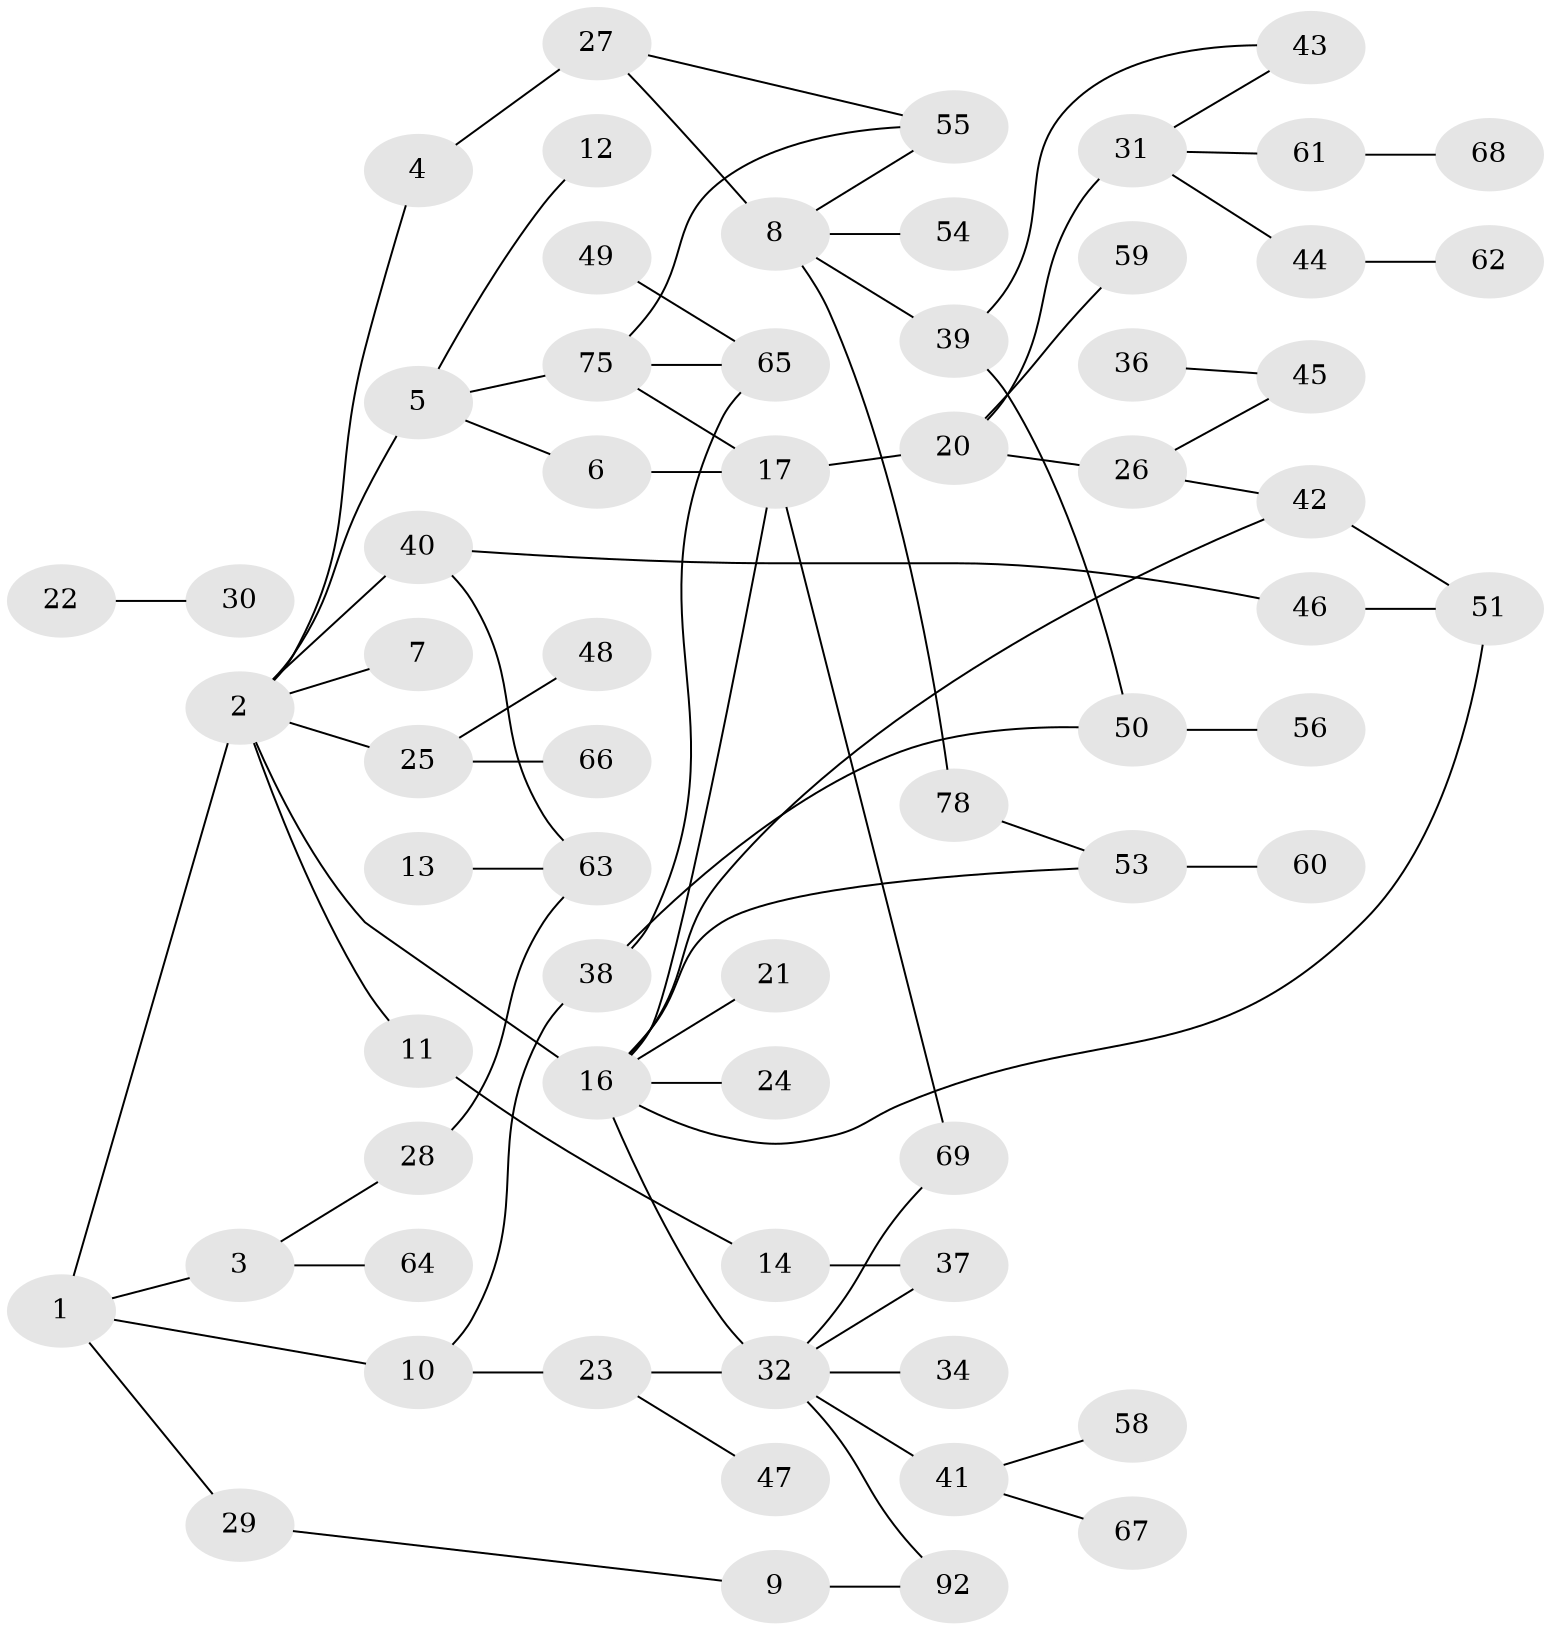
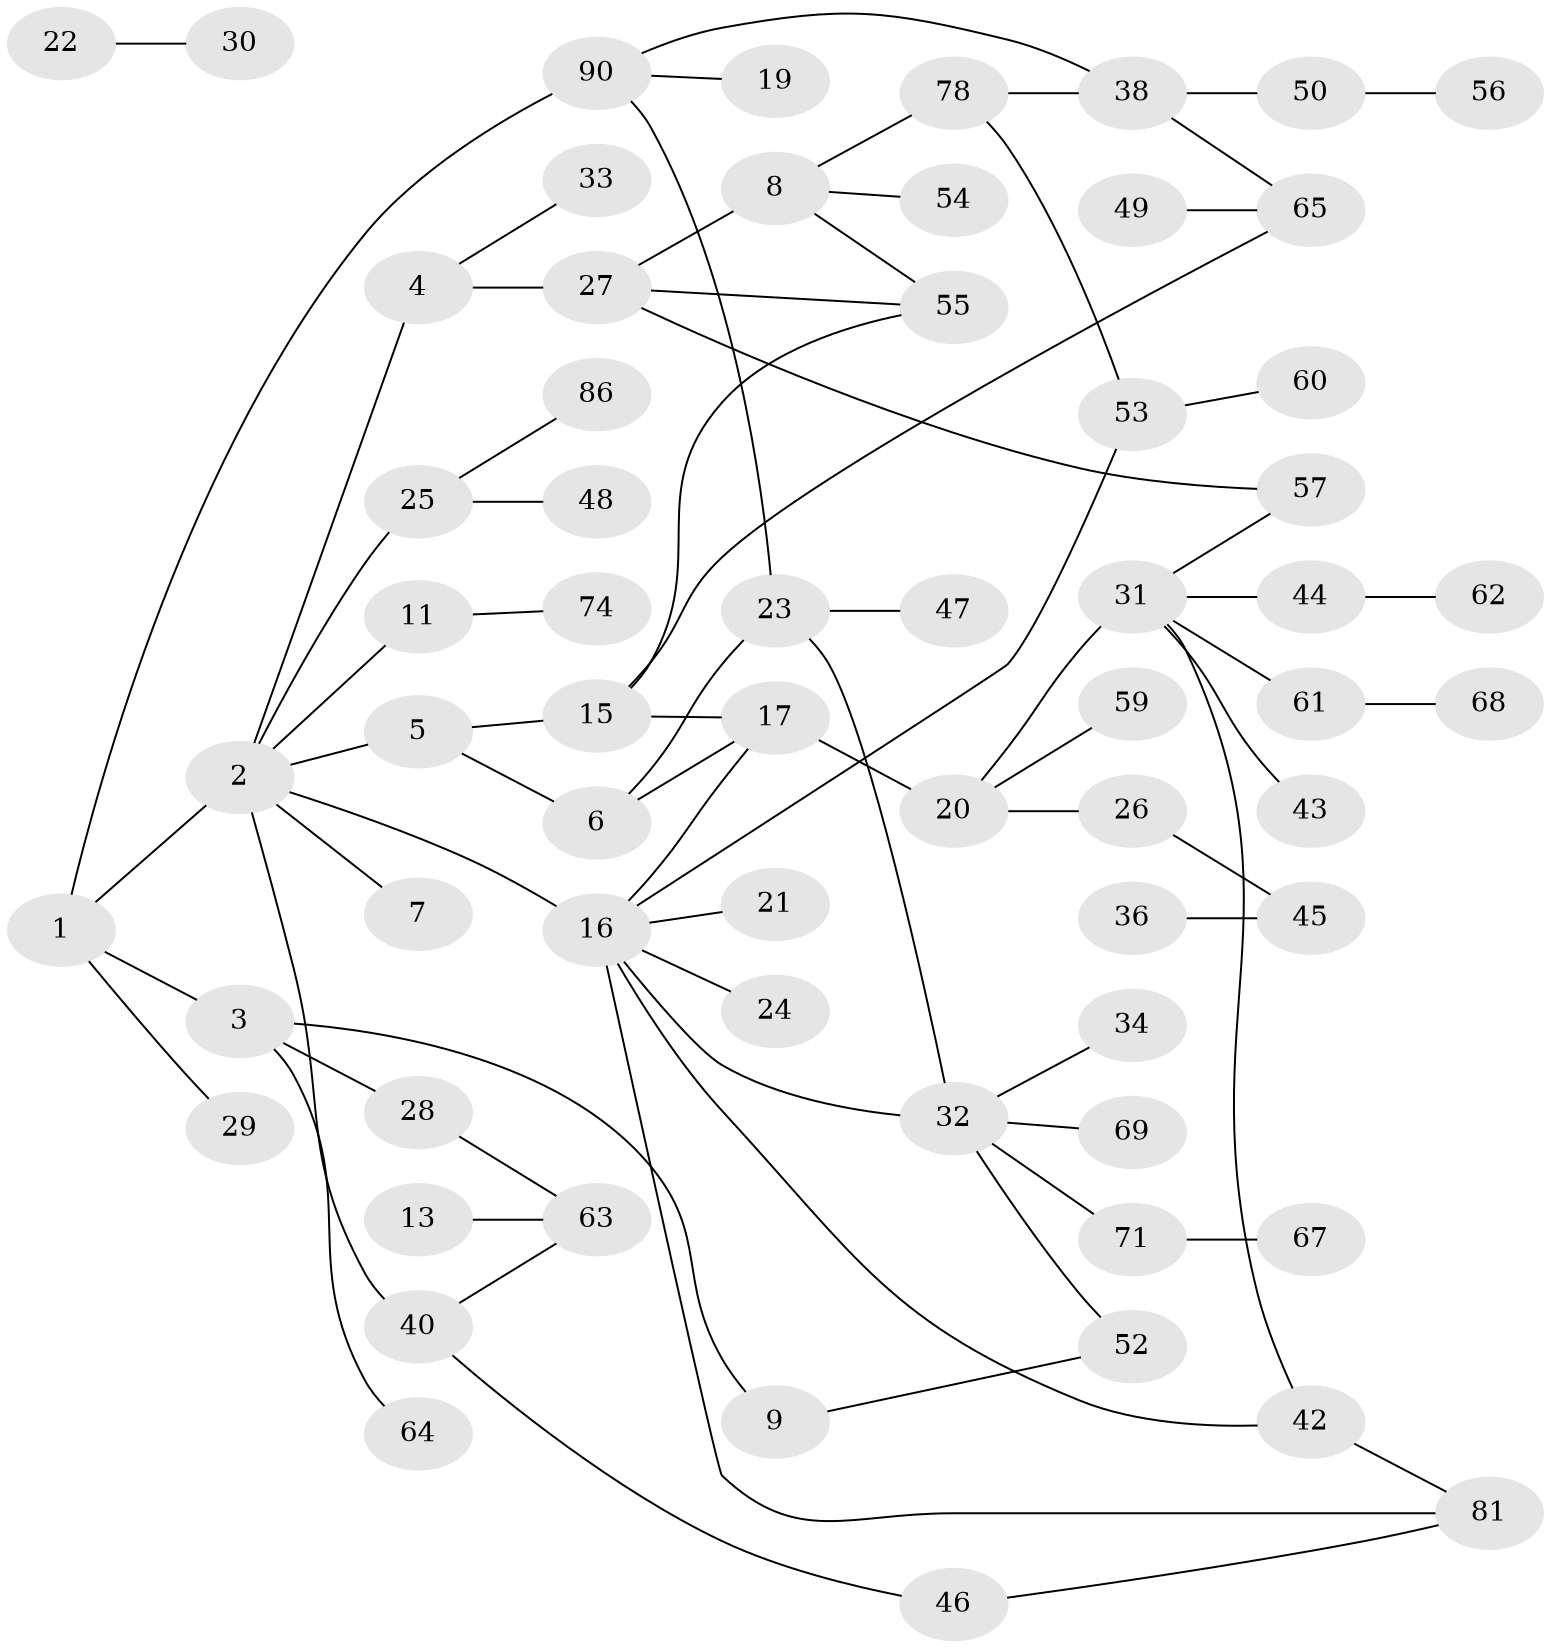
none -> (775, 81)
none -> (1044, 93)
(597, 151) -> none
none -> (597, 180)
(954, 341) -> none
(597, 365) -> (597, 716)
(1222, 487) -> (1239, 1003)
none -> (1311, 490)
(1489, 609) -> (1489, 1513)
none -> (679, 729)
(597, 762) -> (597, 395)
(865, 815) -> none
(775, 1265) -> (597, 609)
(954, 1265) -> none
(418, 1372) -> (597, 73)
(1132, 1426) -> none
(954, 1480) -> (1132, 1240)
(507, 1556) -> (597, 1118)
(954, 1587) -> (1132, 1347)
